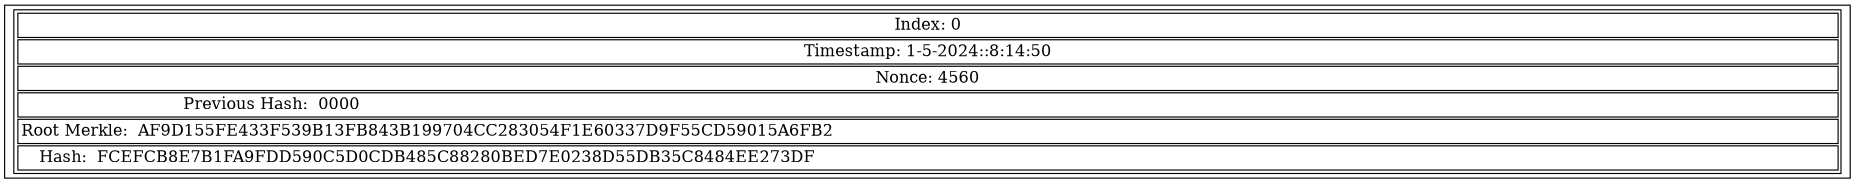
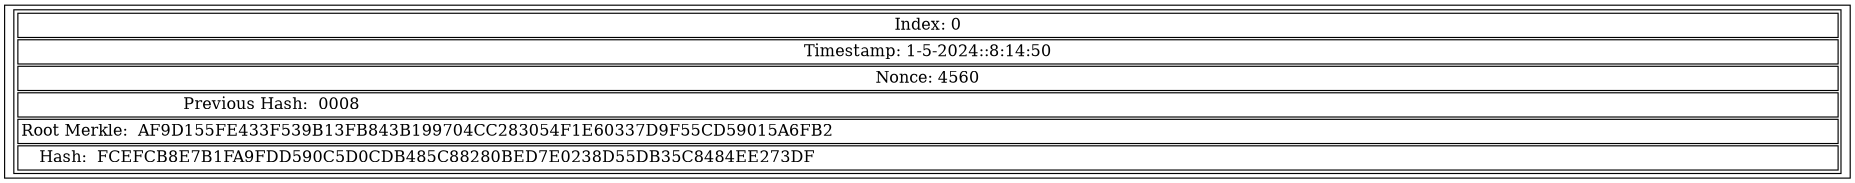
(928, 104) -> (928, 104)
